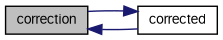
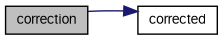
(120, 30) -> none
